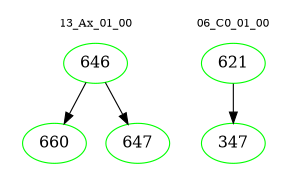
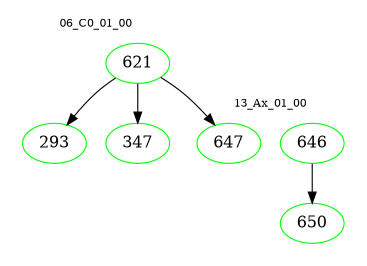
(114, 98) -> (195, 104)
none -> (54, 143)
(54, 143) -> (312, 223)
